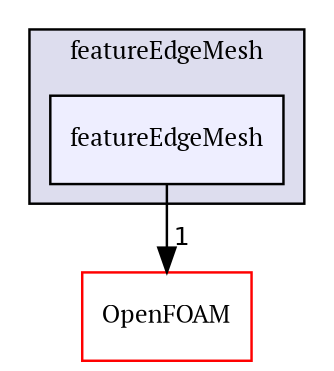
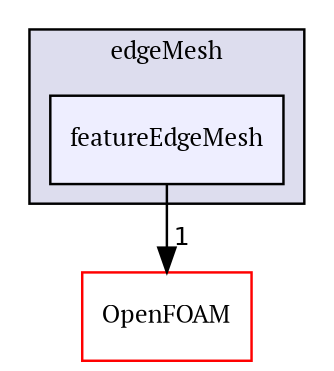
(167, 53) -> (167, 53)
